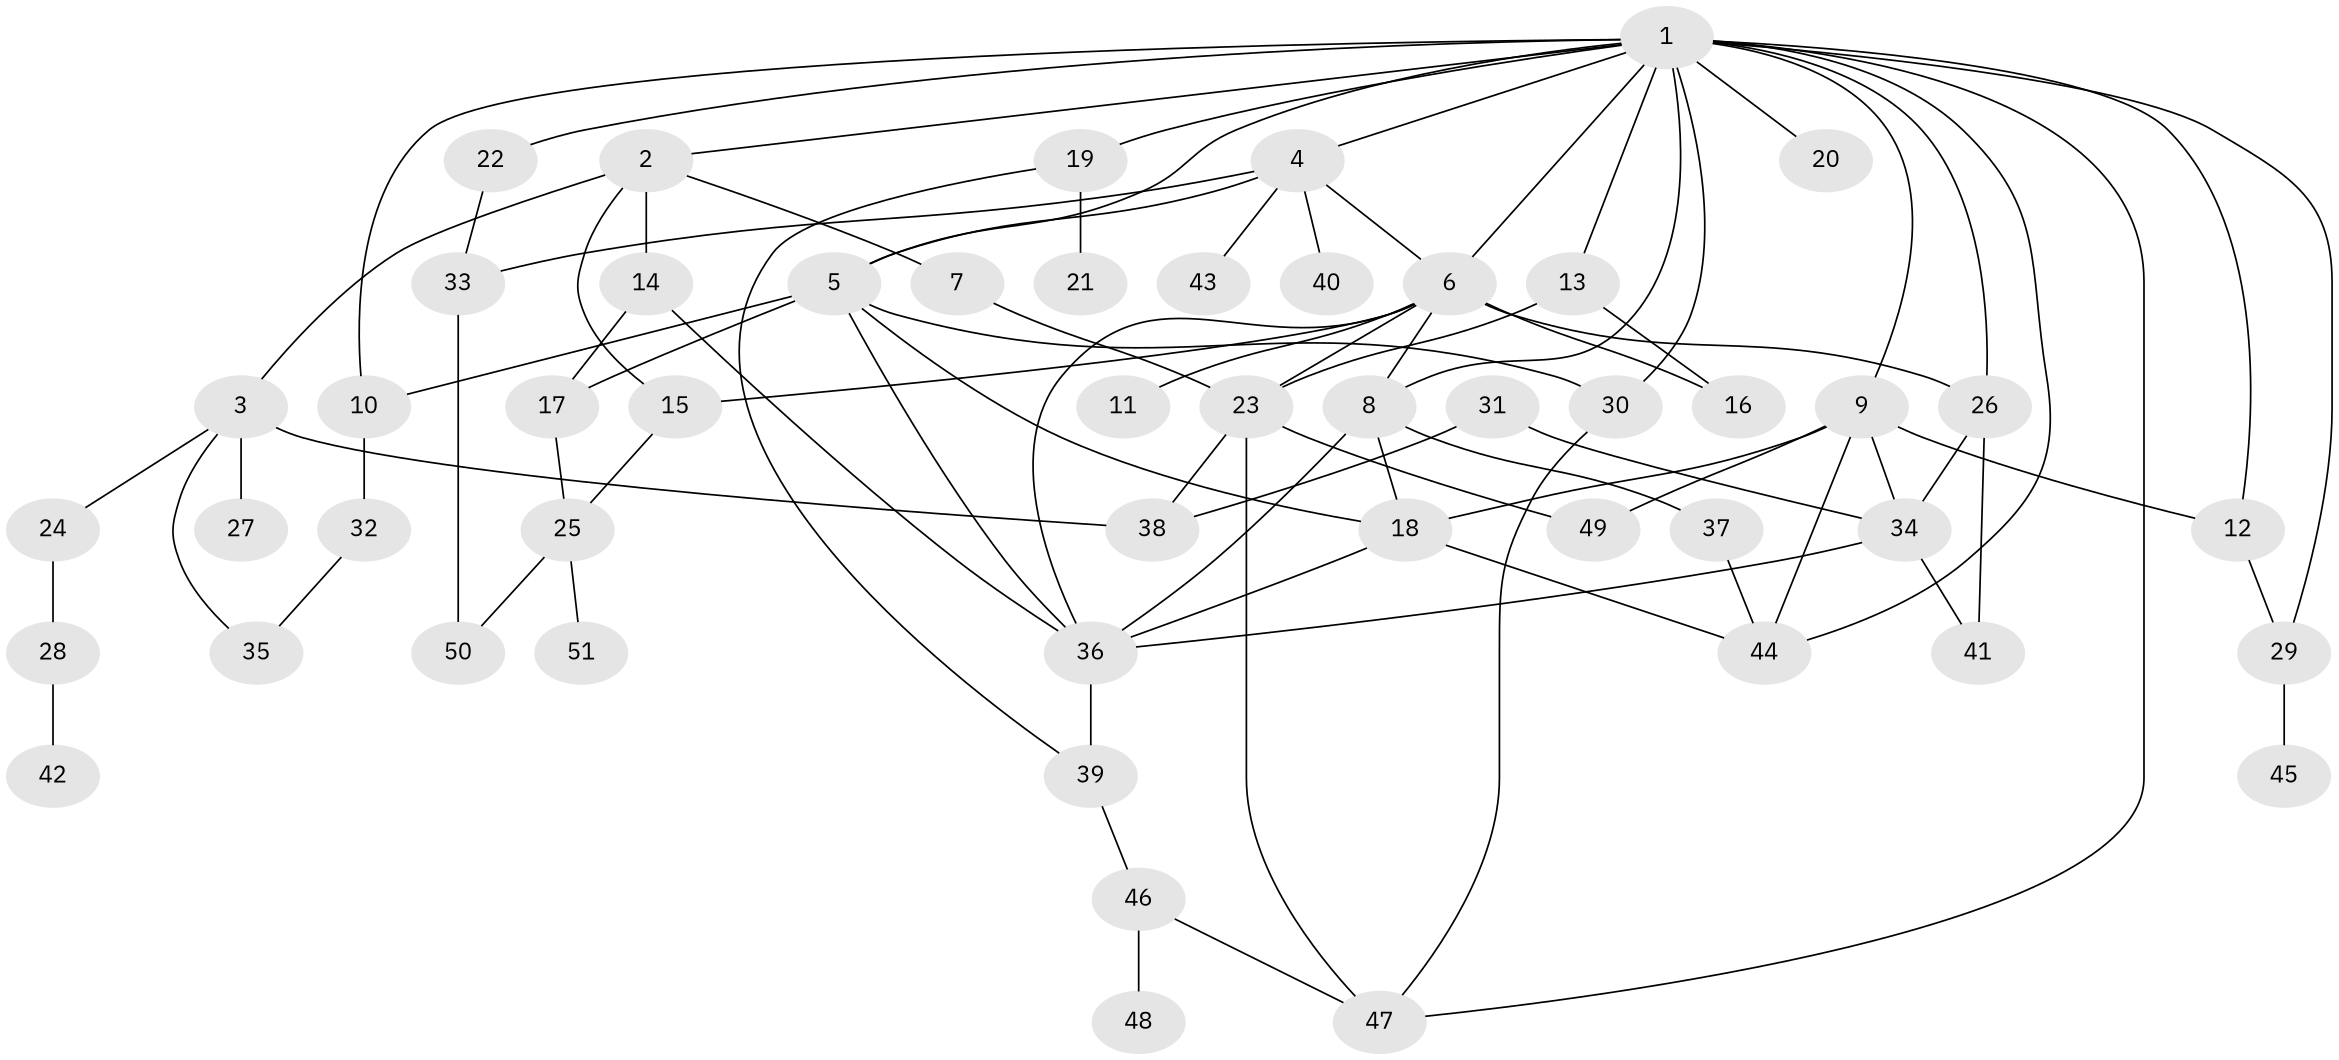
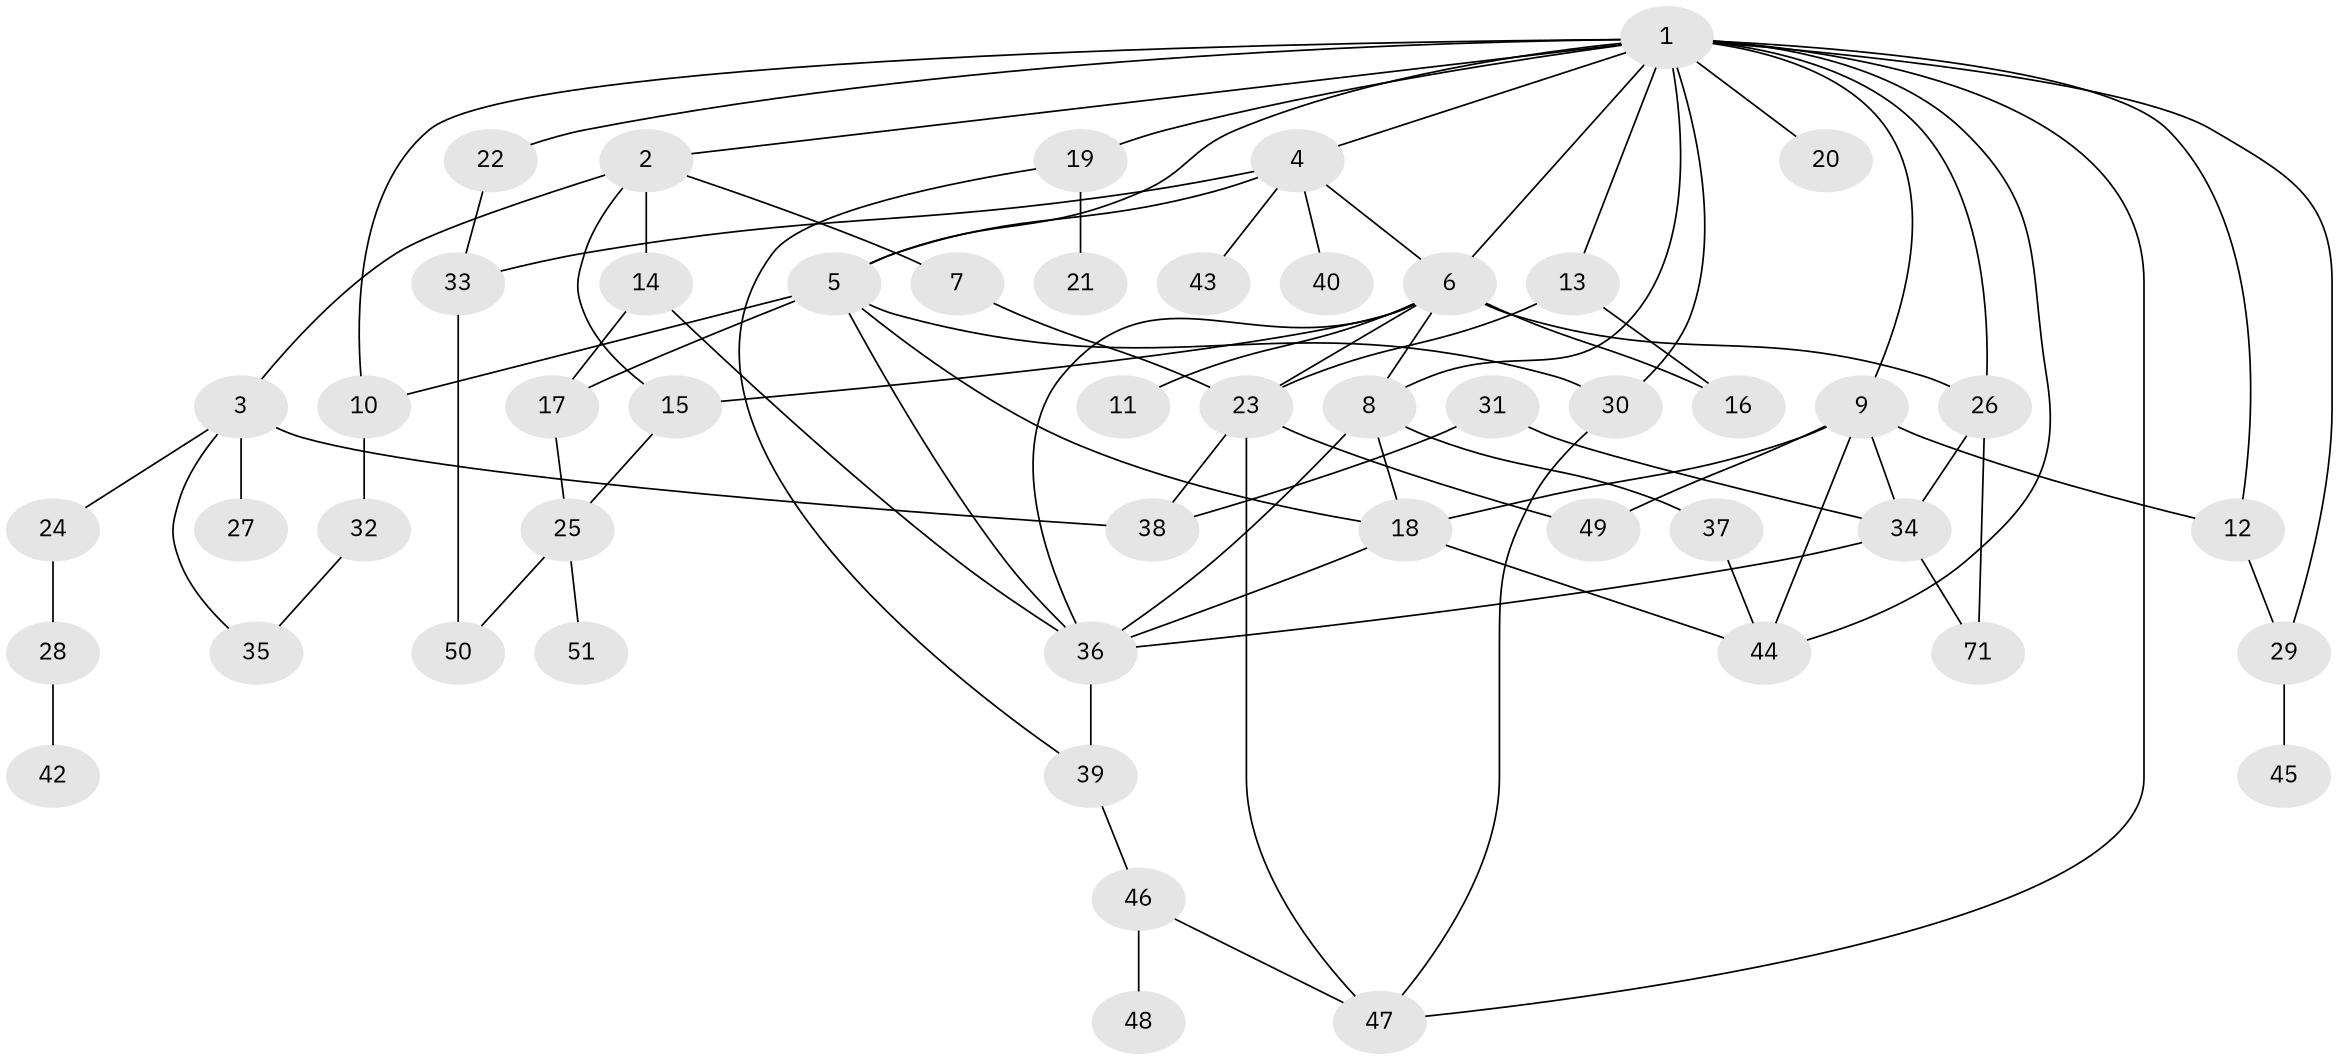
(1978, 653) -> (1978, 653)
